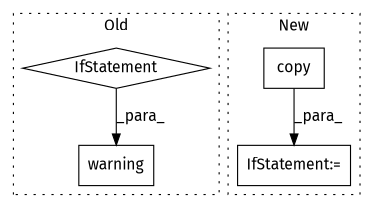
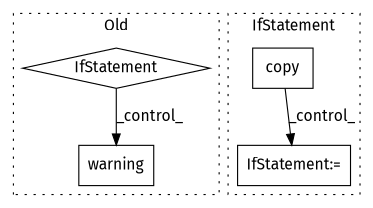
(294, 26) -> (294, 26)
(141, 117) -> (150, 117)
(319, 117) -> (323, 117)
